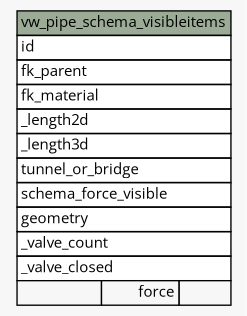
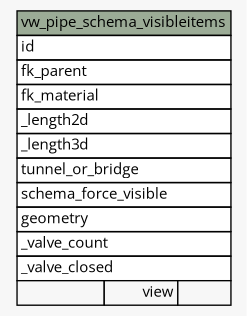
(157, 292) -> (158, 292)
